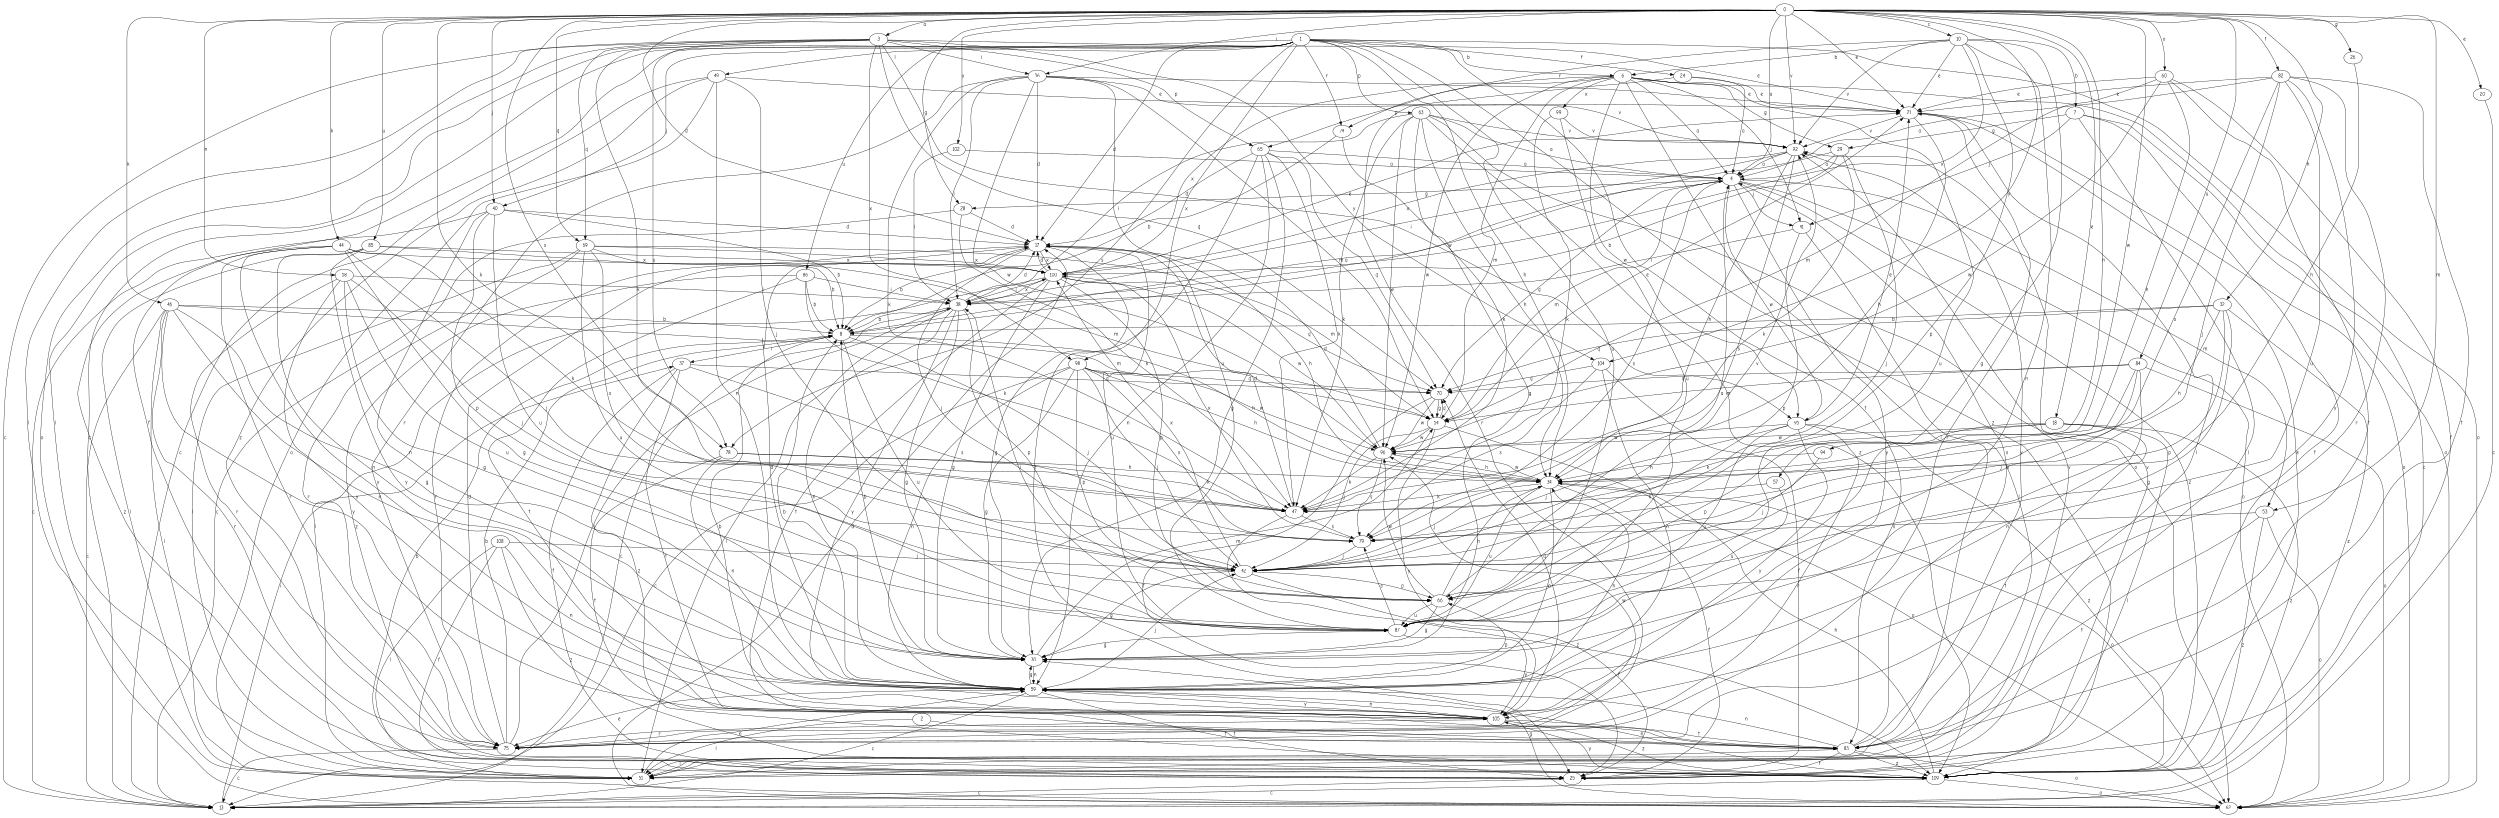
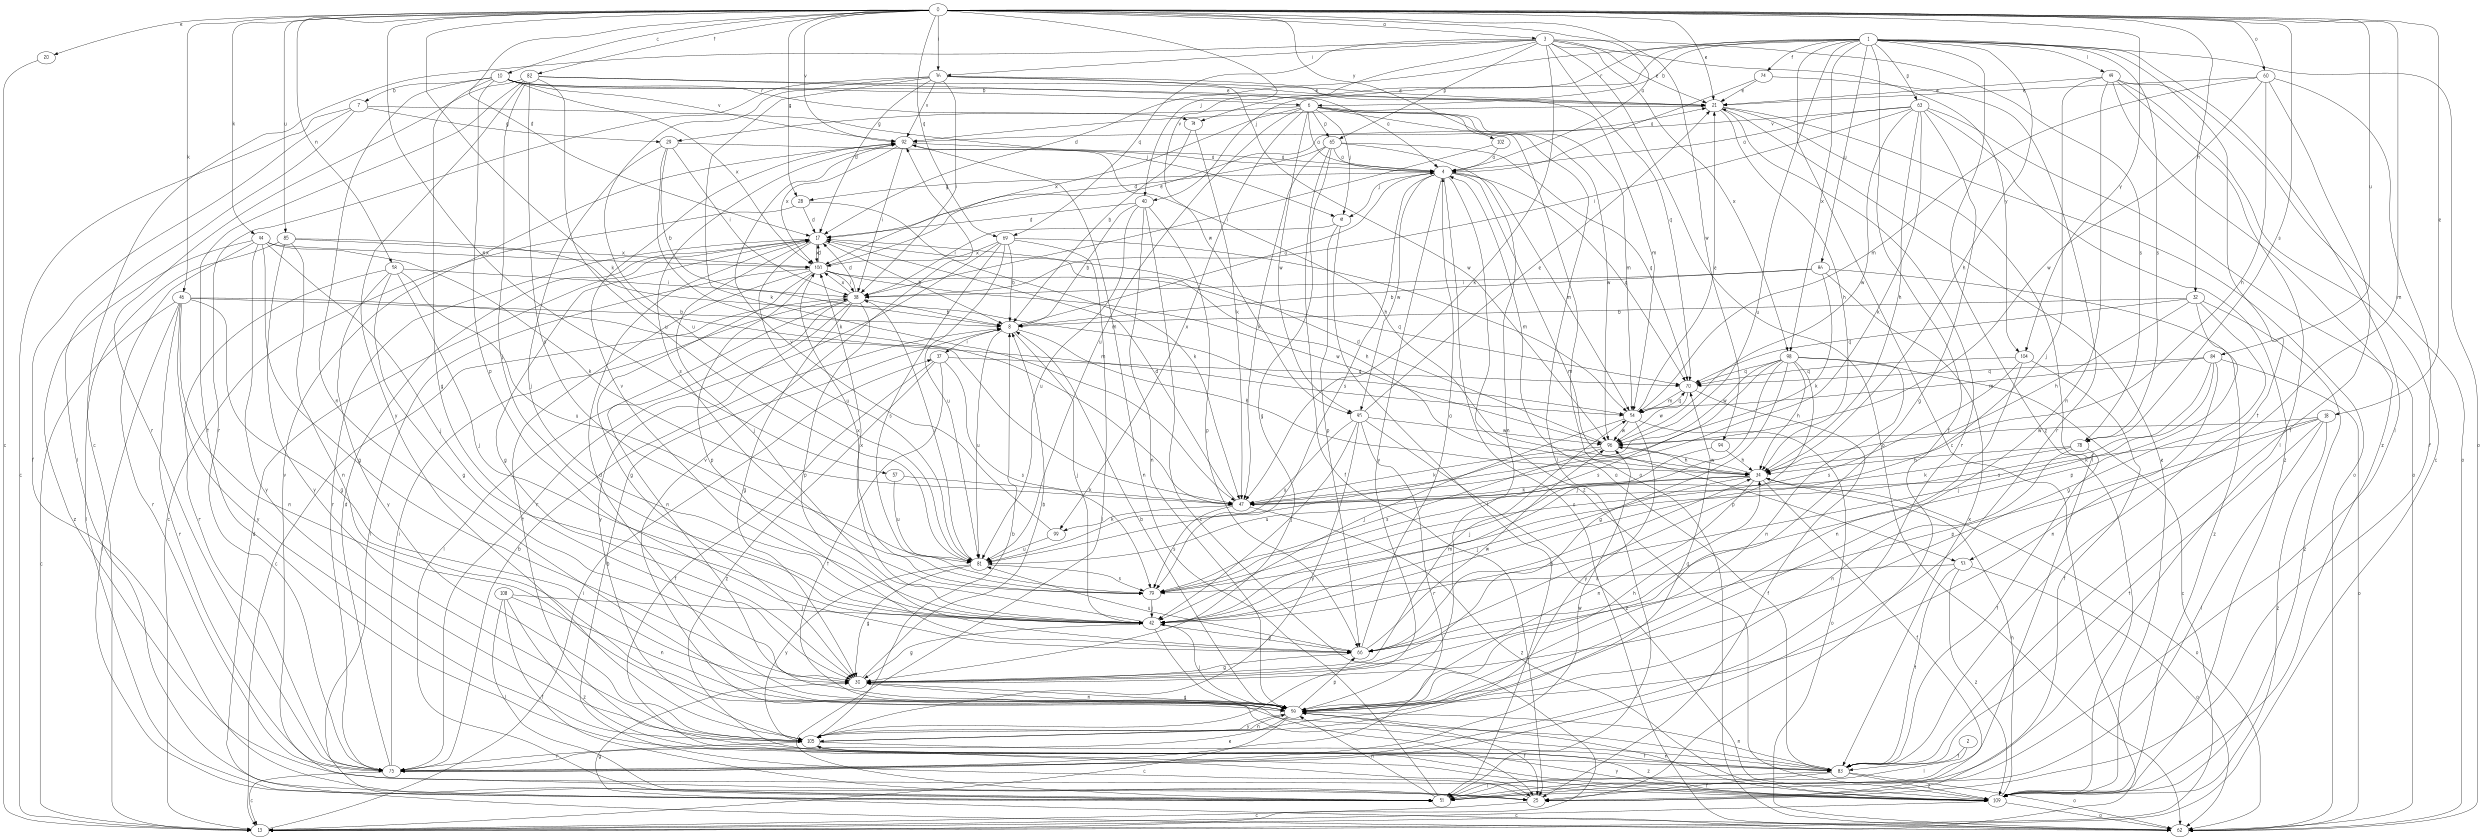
(2353, 58) -> none
(40, 318) -> (2106, 647)
(1440, 409) -> (1670, 401)
(1529, 417) -> (1148, 511)
(2069, 468) -> (1144, 475)
(529, 512) -> (1970, 520)
(1397, 631) -> (979, 564)
